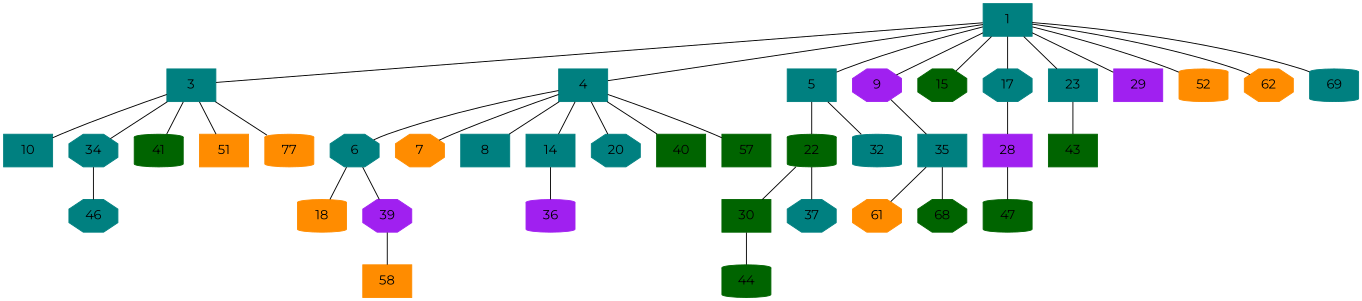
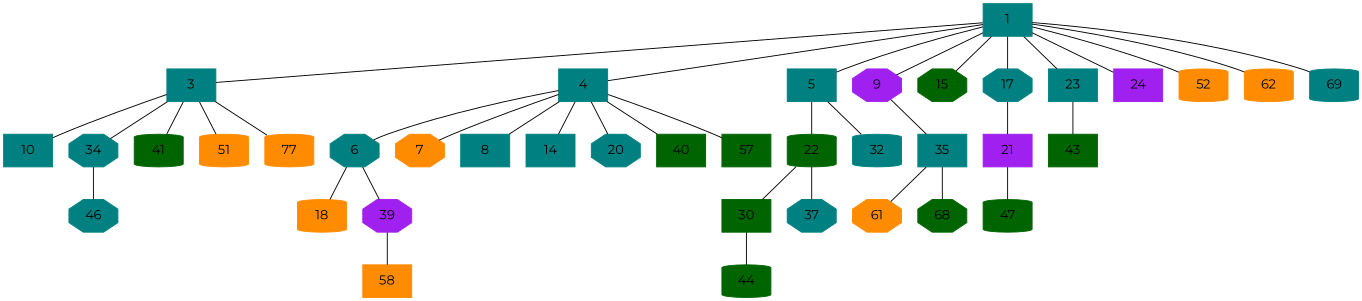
(1138, 85) -> (1138, 85)
(1269, 85) -> (1269, 85)
(224, 151) -> (224, 151)
(1008, 151) -> (1008, 151)
(551, 216) -> none
